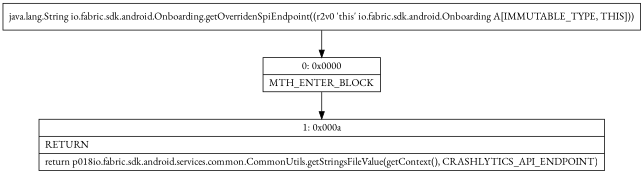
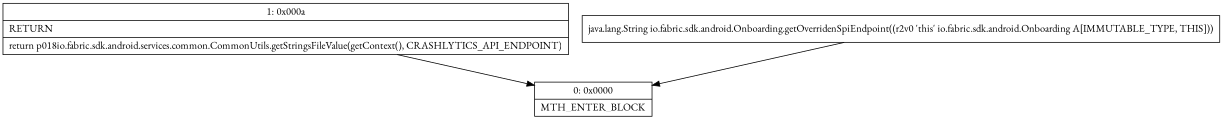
(322, 102) -> (462, 69)
